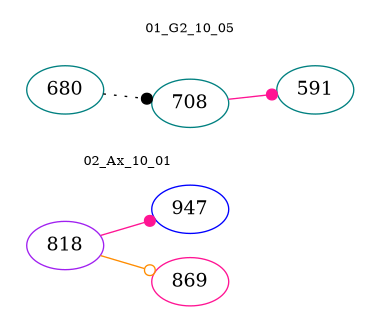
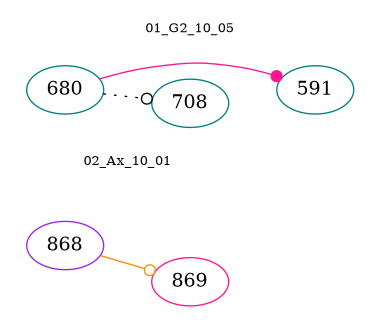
(122, 96) -> (122, 96)
(247, 97) -> (185, 63)
(190, 209) -> none
(65, 246) -> (65, 246)
